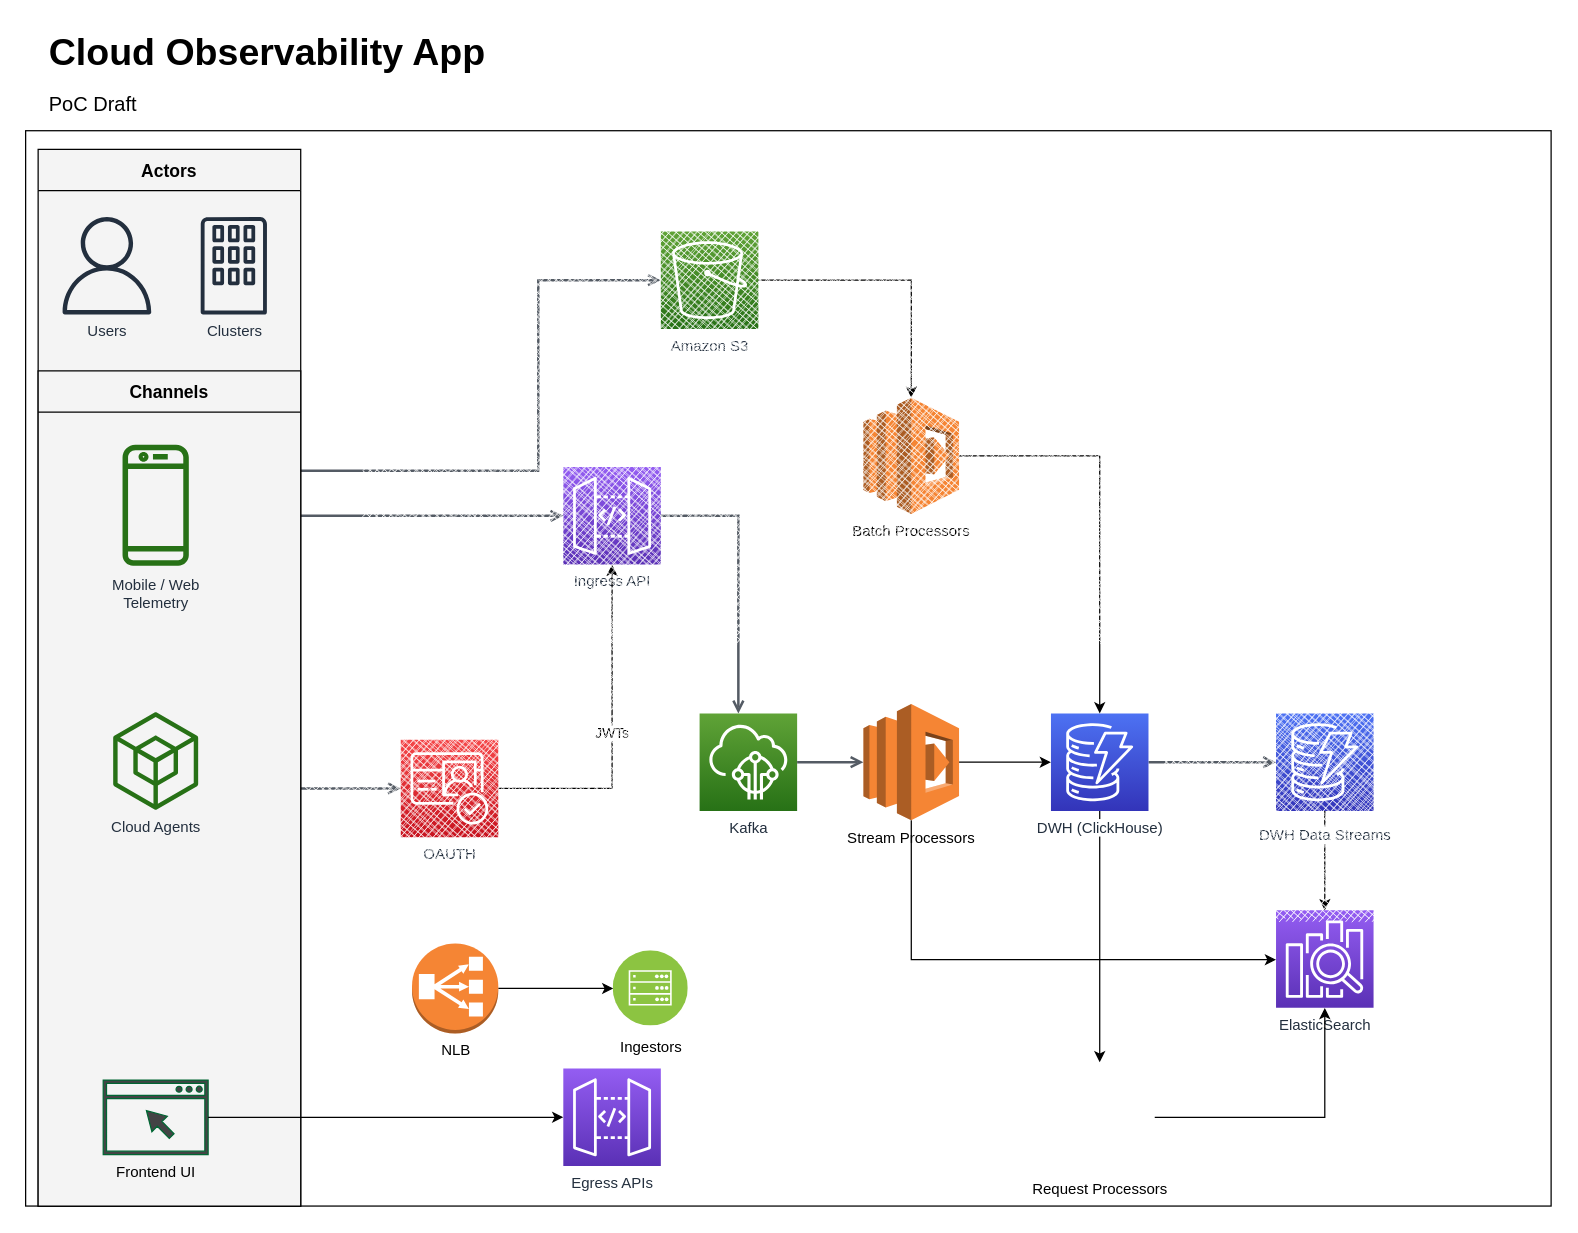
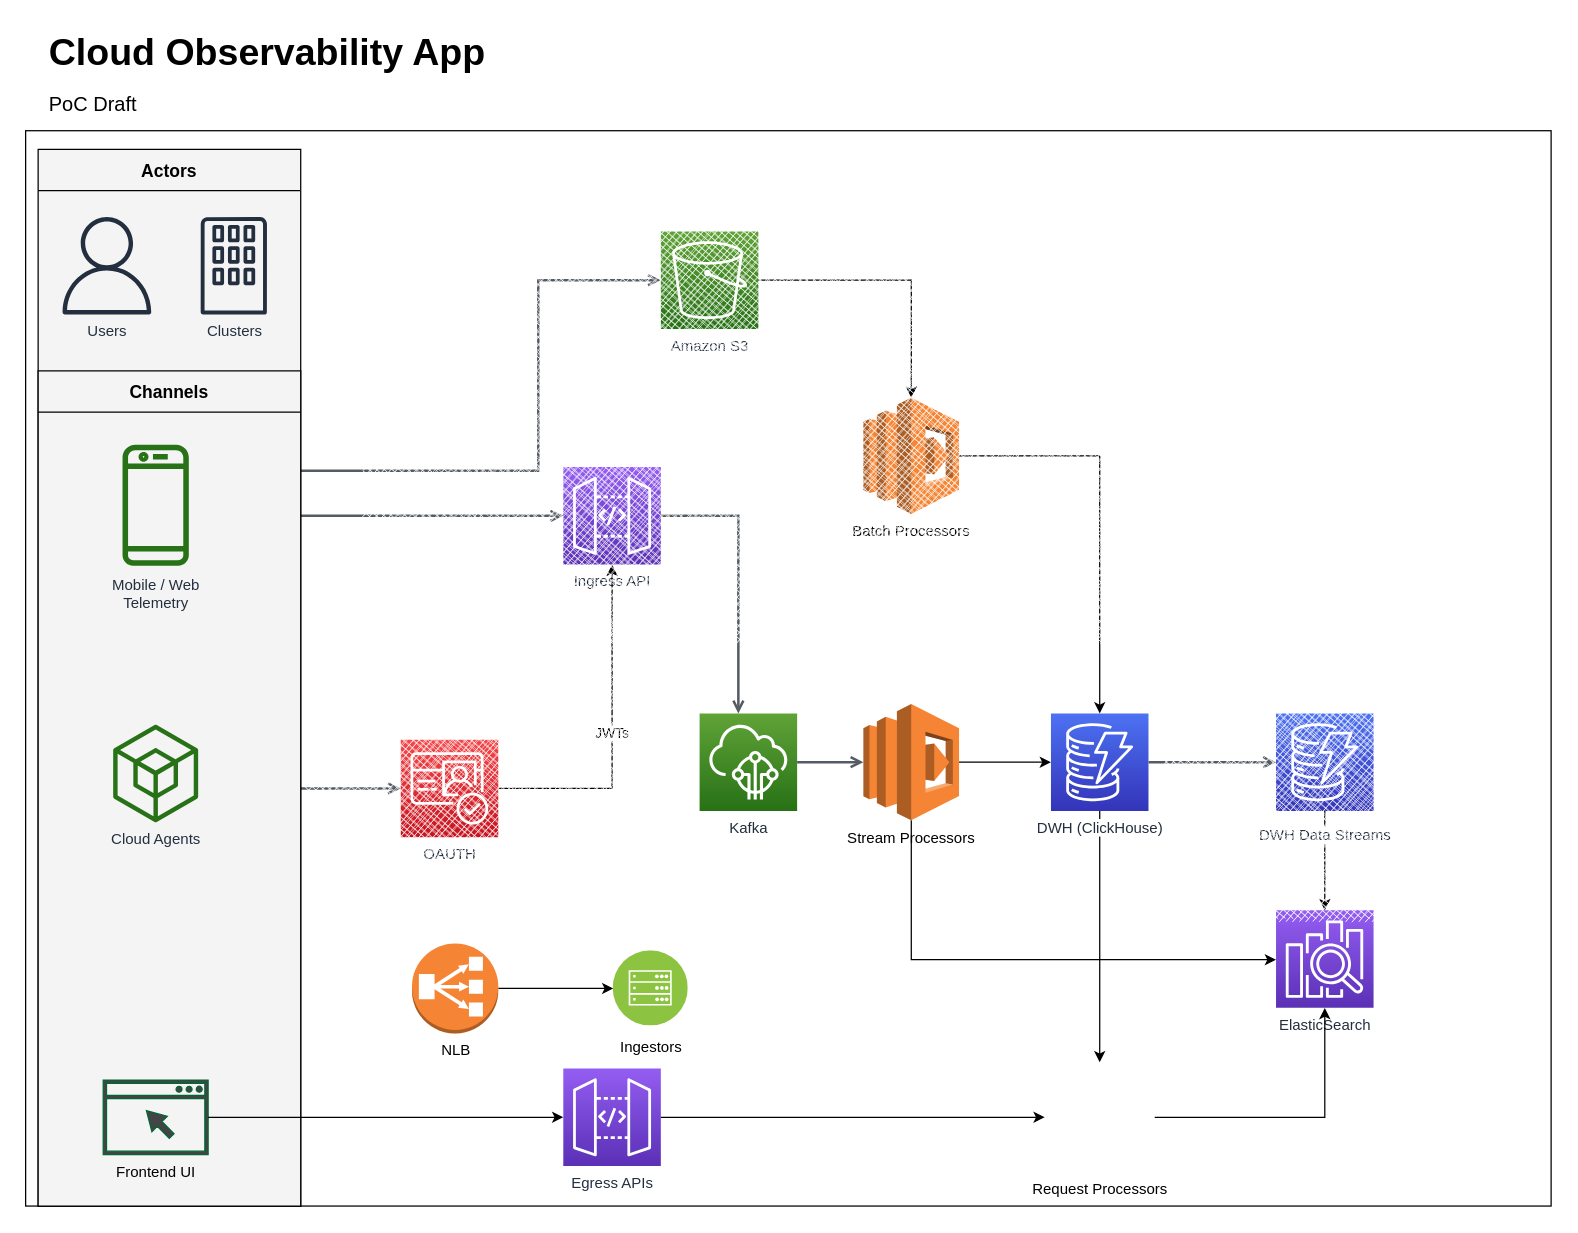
(156, 761) -> (156, 773)
none -> (848, 1117)
